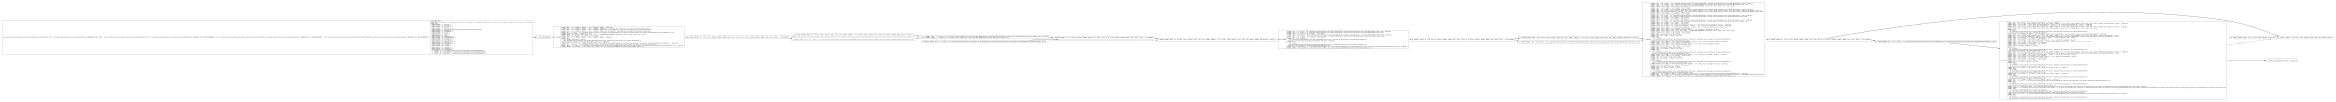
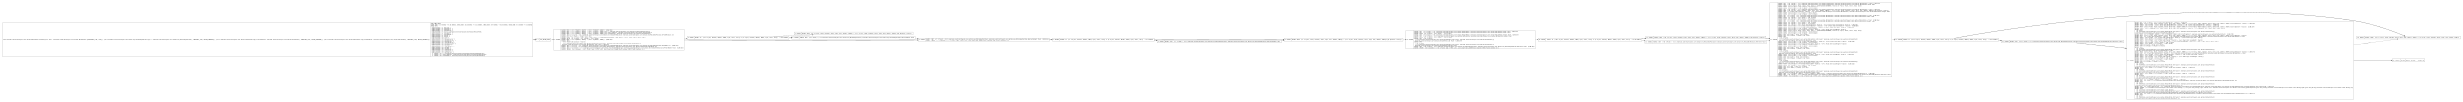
(915, 36) -> (801, 40)
(1043, 40) -> (1155, 41)
